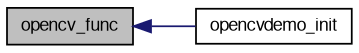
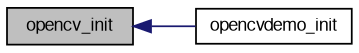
(70, 26) -> (70, 26)
